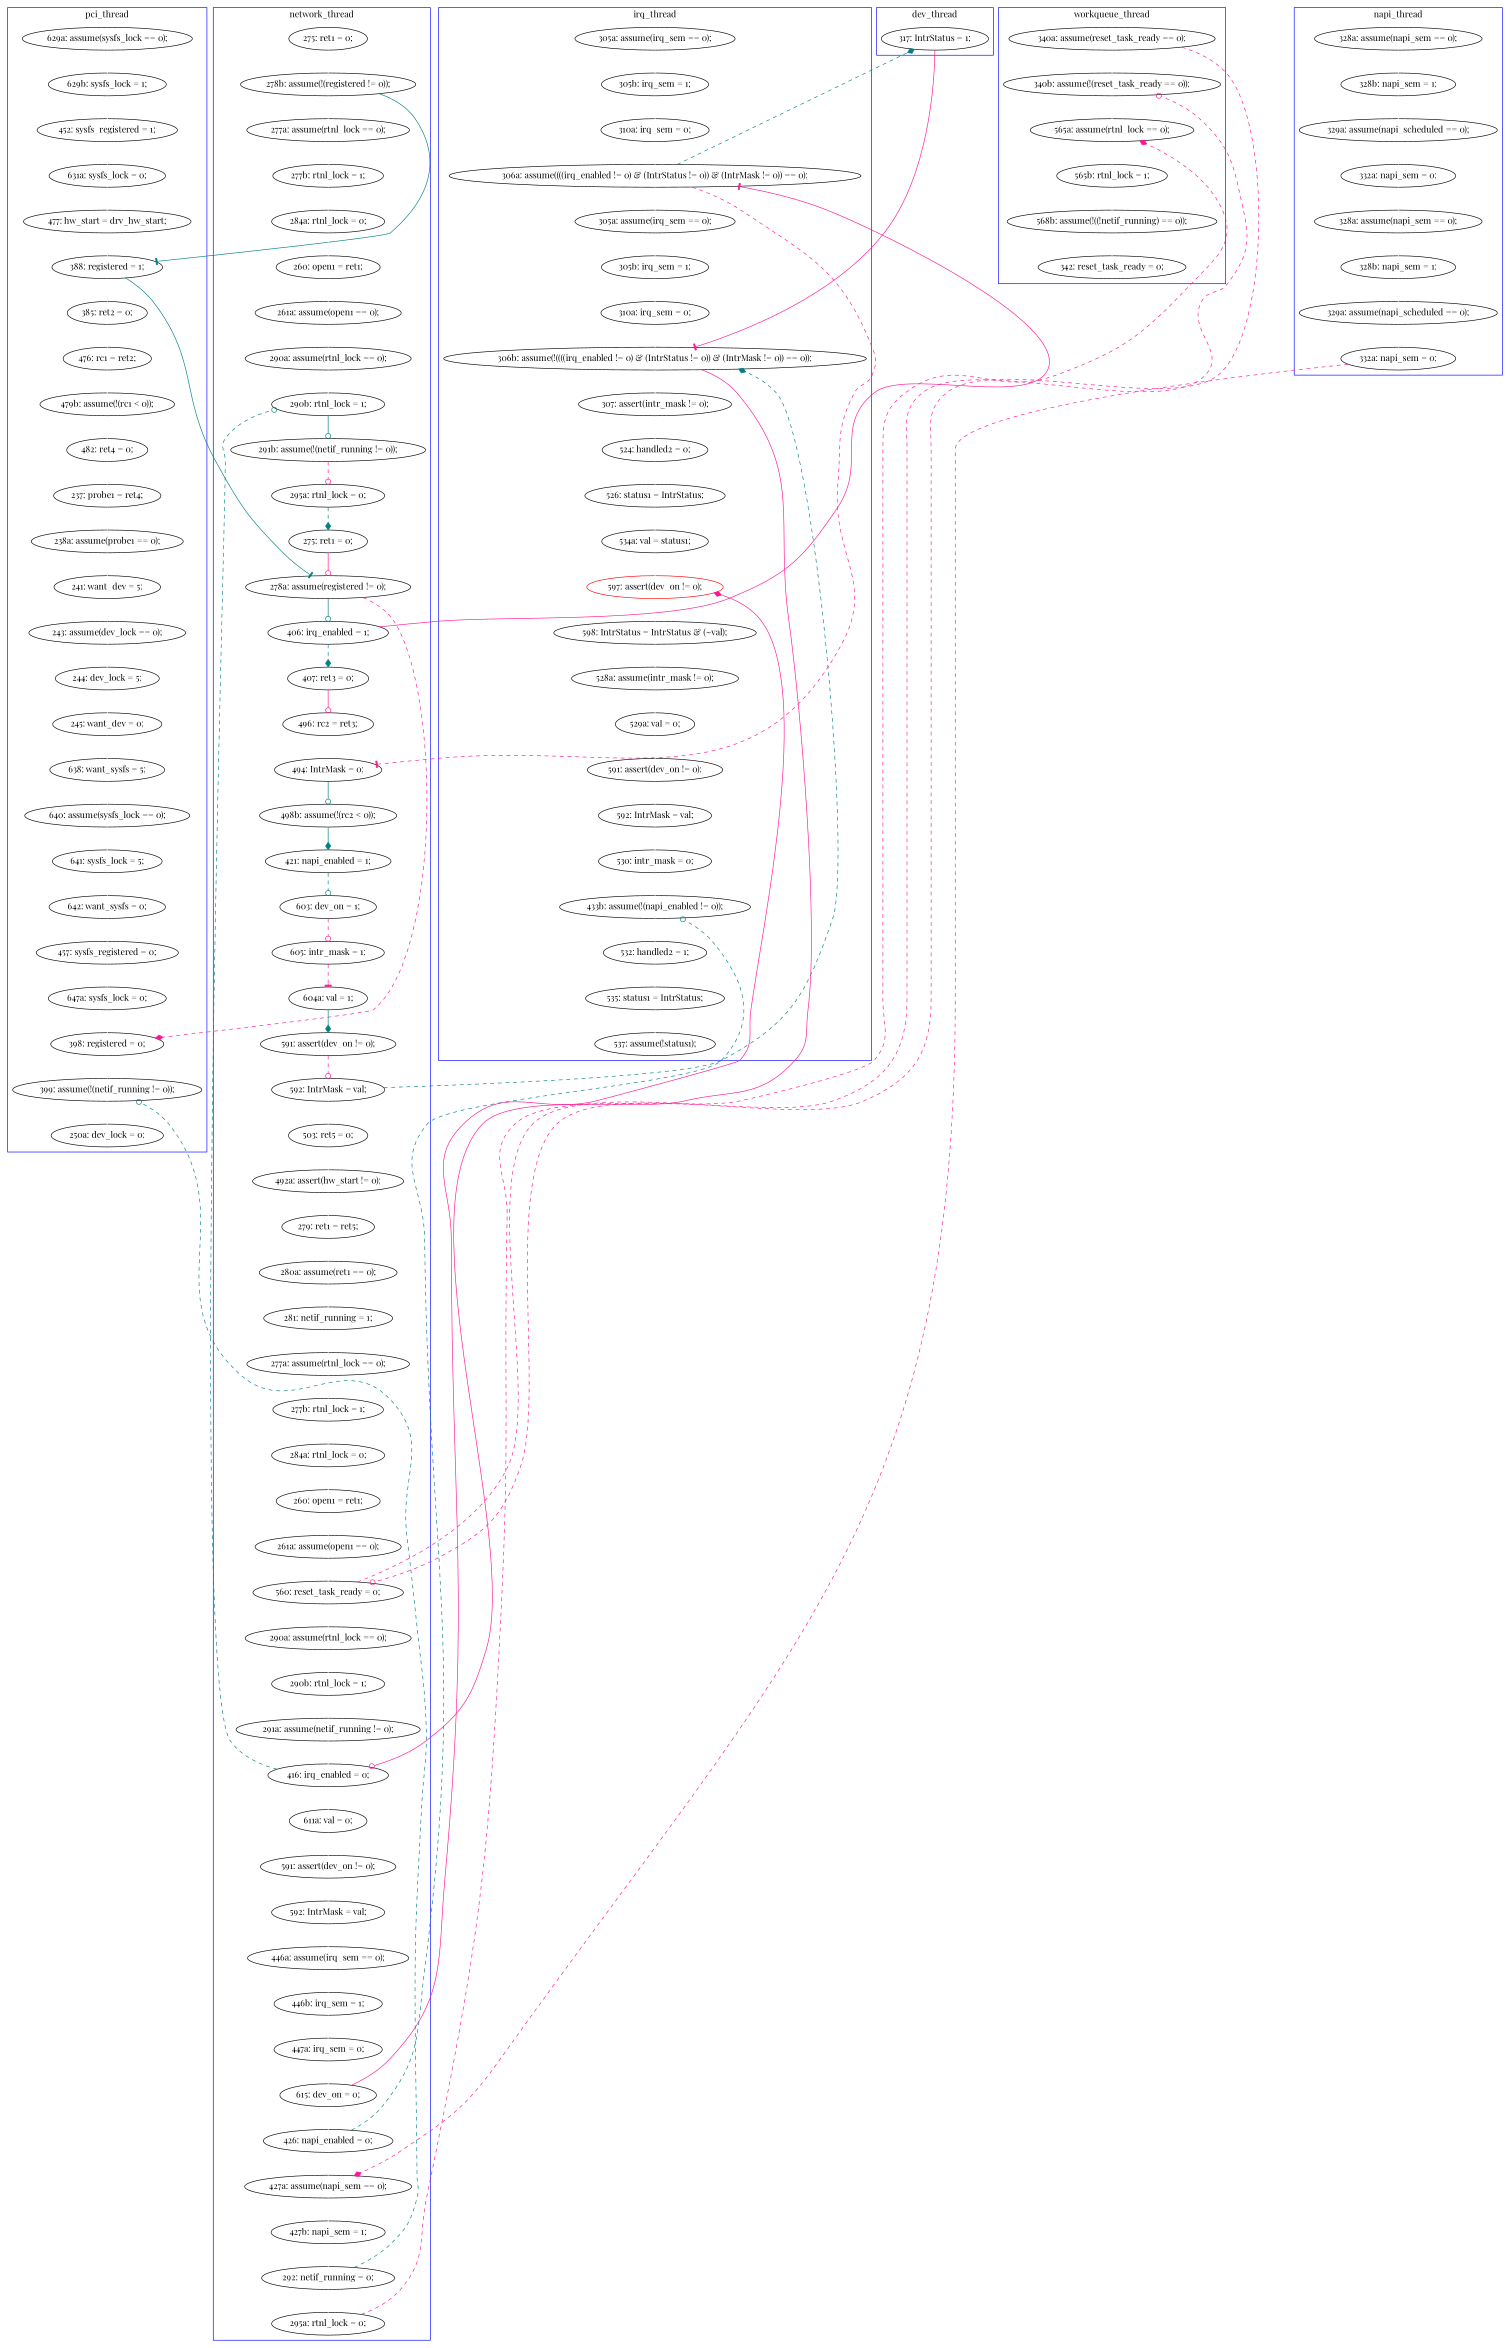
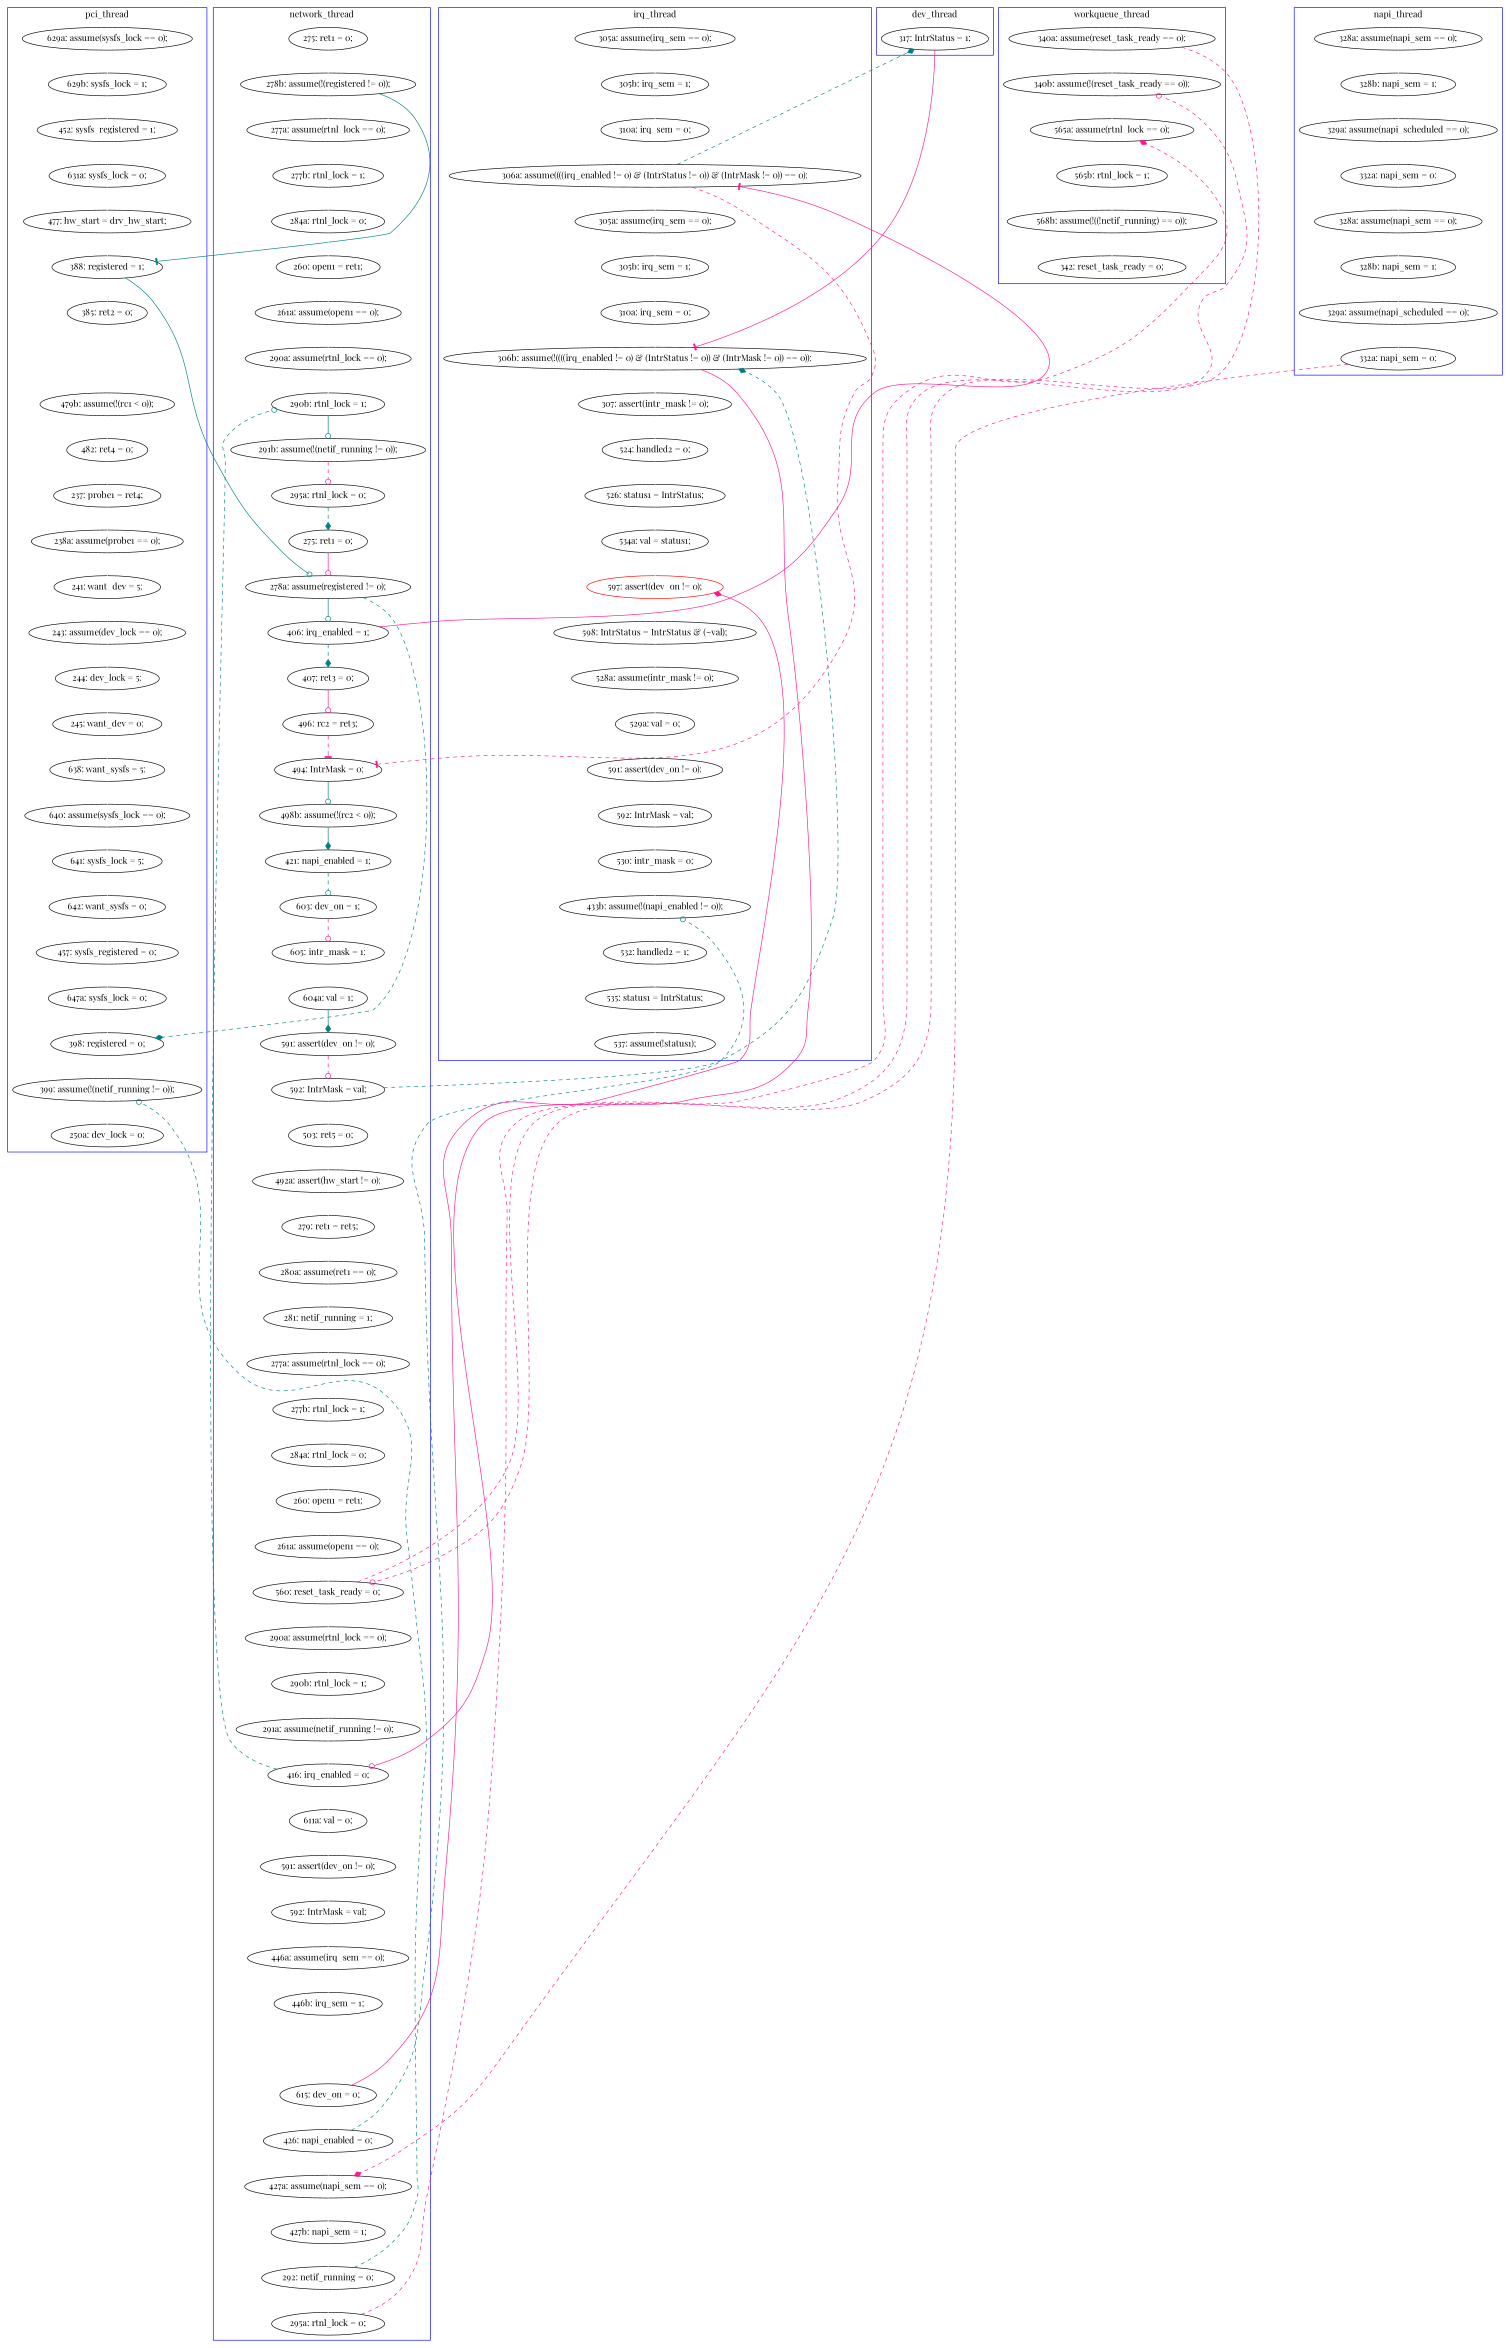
(107, 359) -> none
(203, 433) -> (203, 433)
none -> (328, 746)
(418, 905) -> (418, 905)
(328, 974) -> none
(328, 2050) -> none
